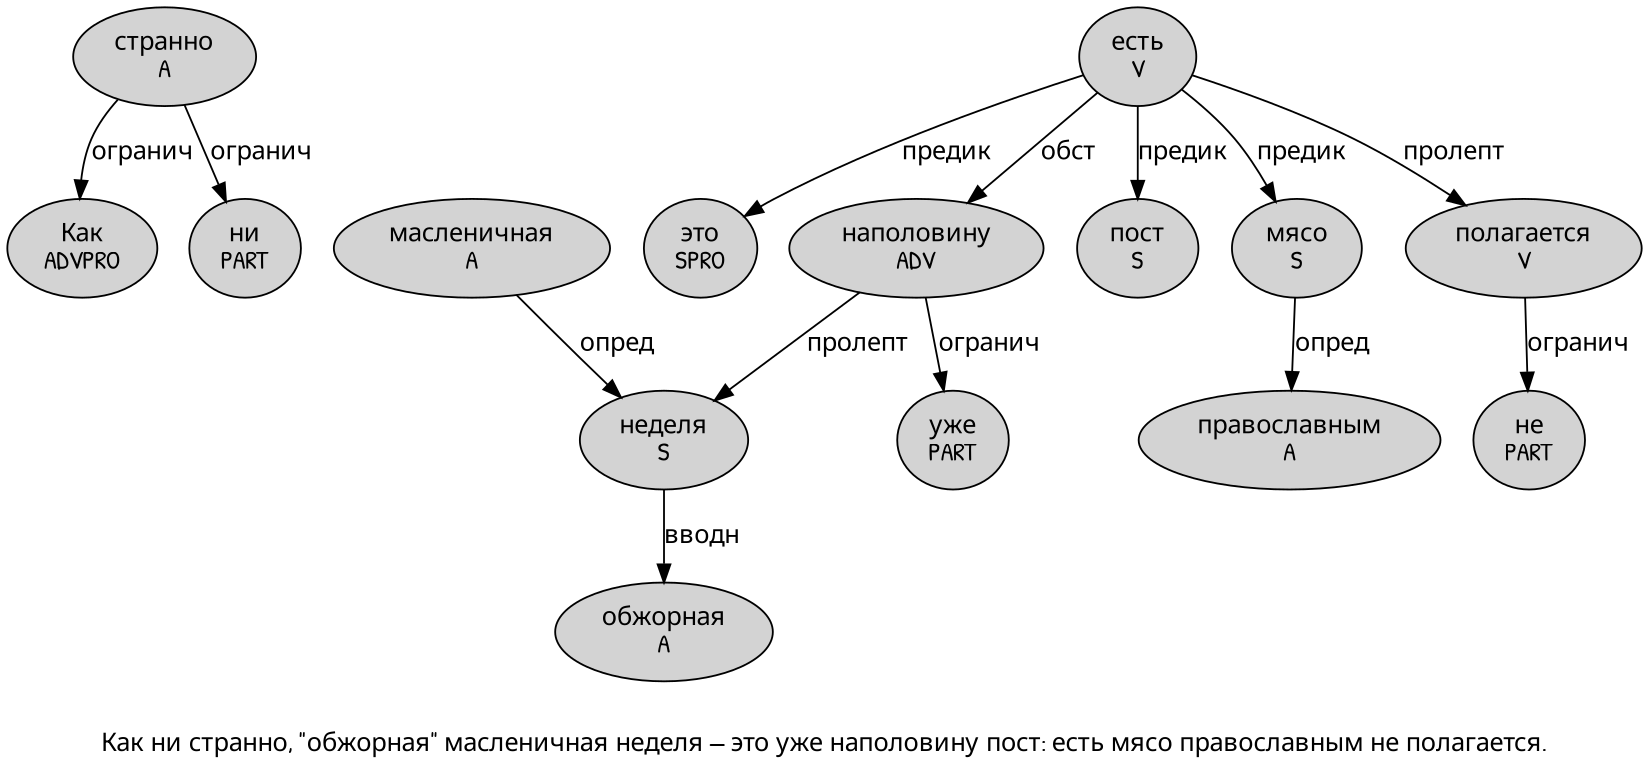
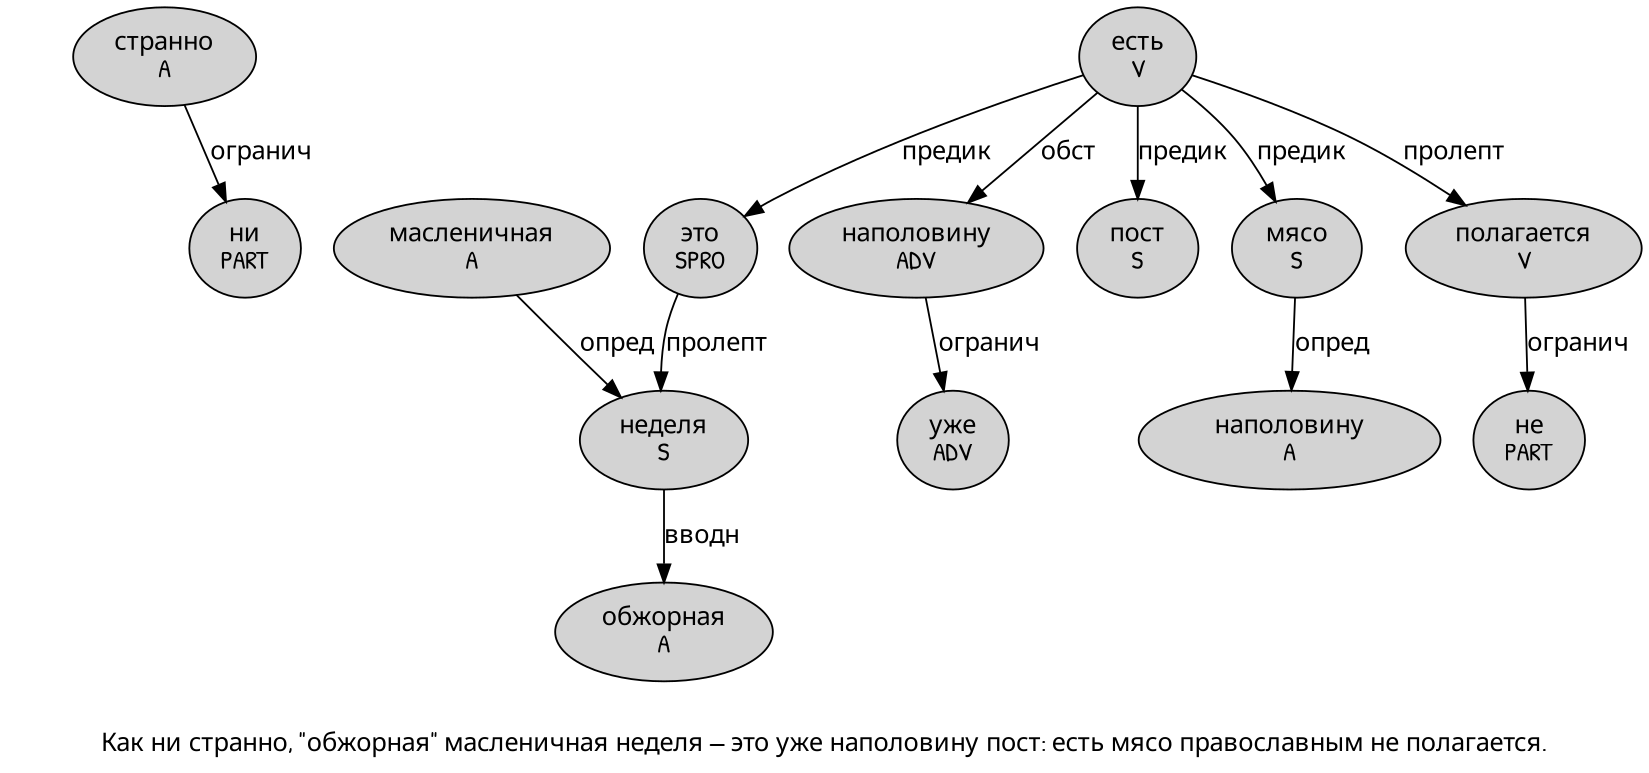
(82, 248) -> none
(795, 341) -> (665, 332)
(953, 440) -> (953, 440)
(1290, 440) -> (1290, 440)
